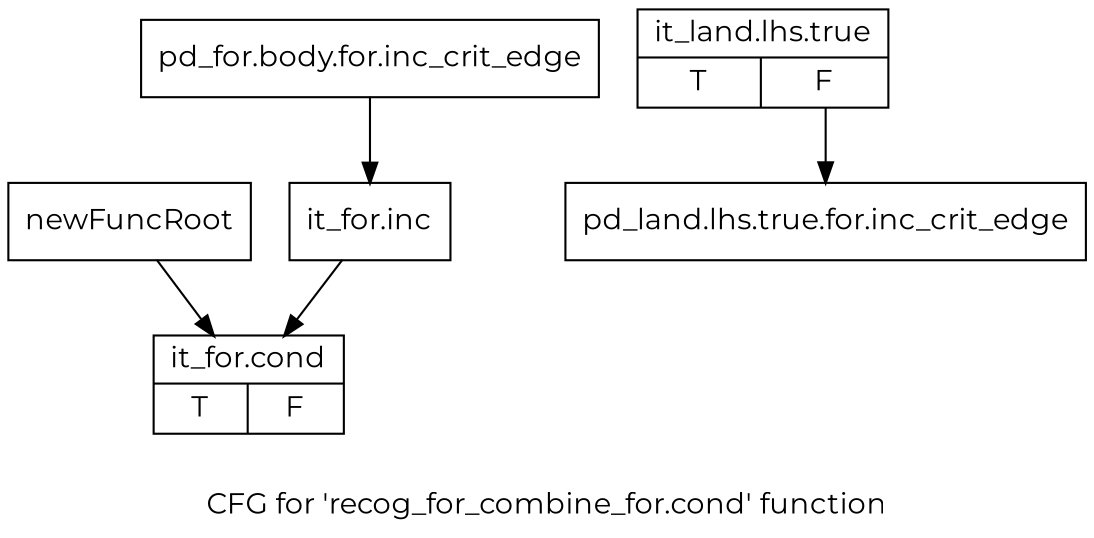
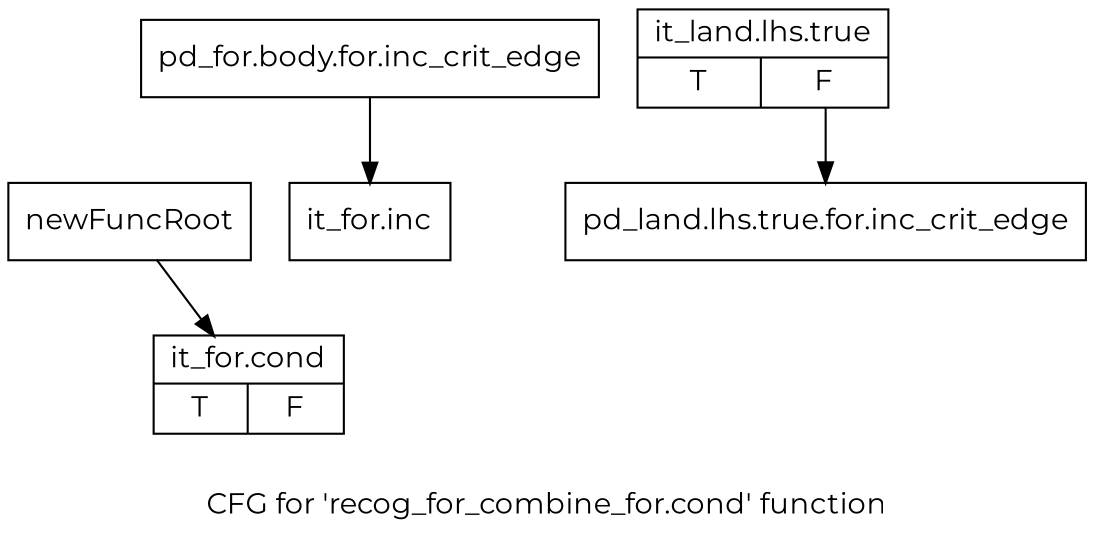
(320, 290) -> none
